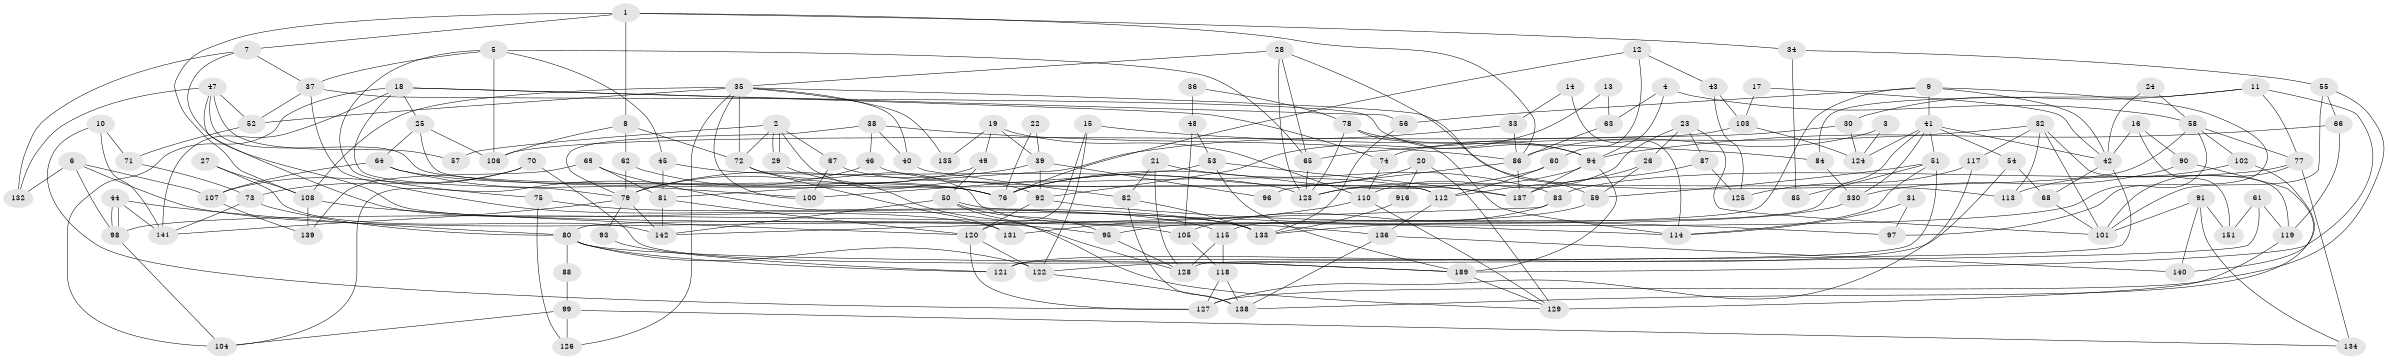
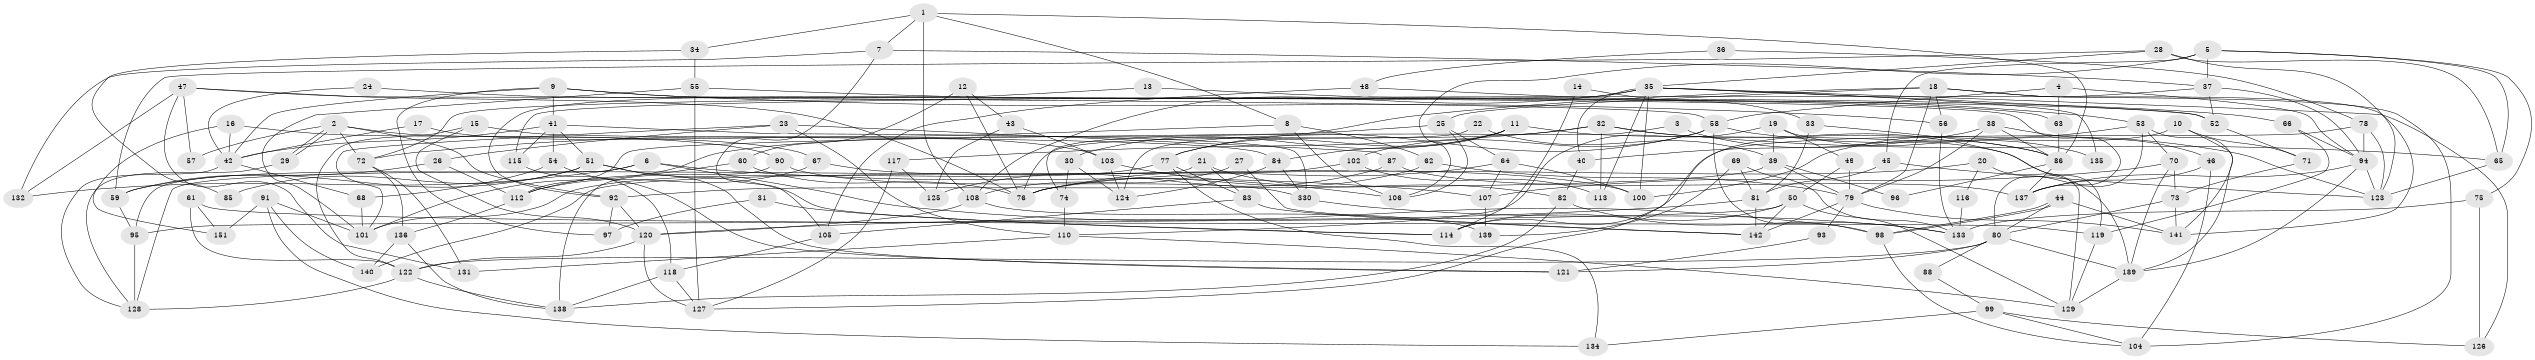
(1894, 143) -> (1170, 191)
none -> (2158, 143)
(1403, 198) -> (1963, 198)
(1207, 251) -> (273, 302)
